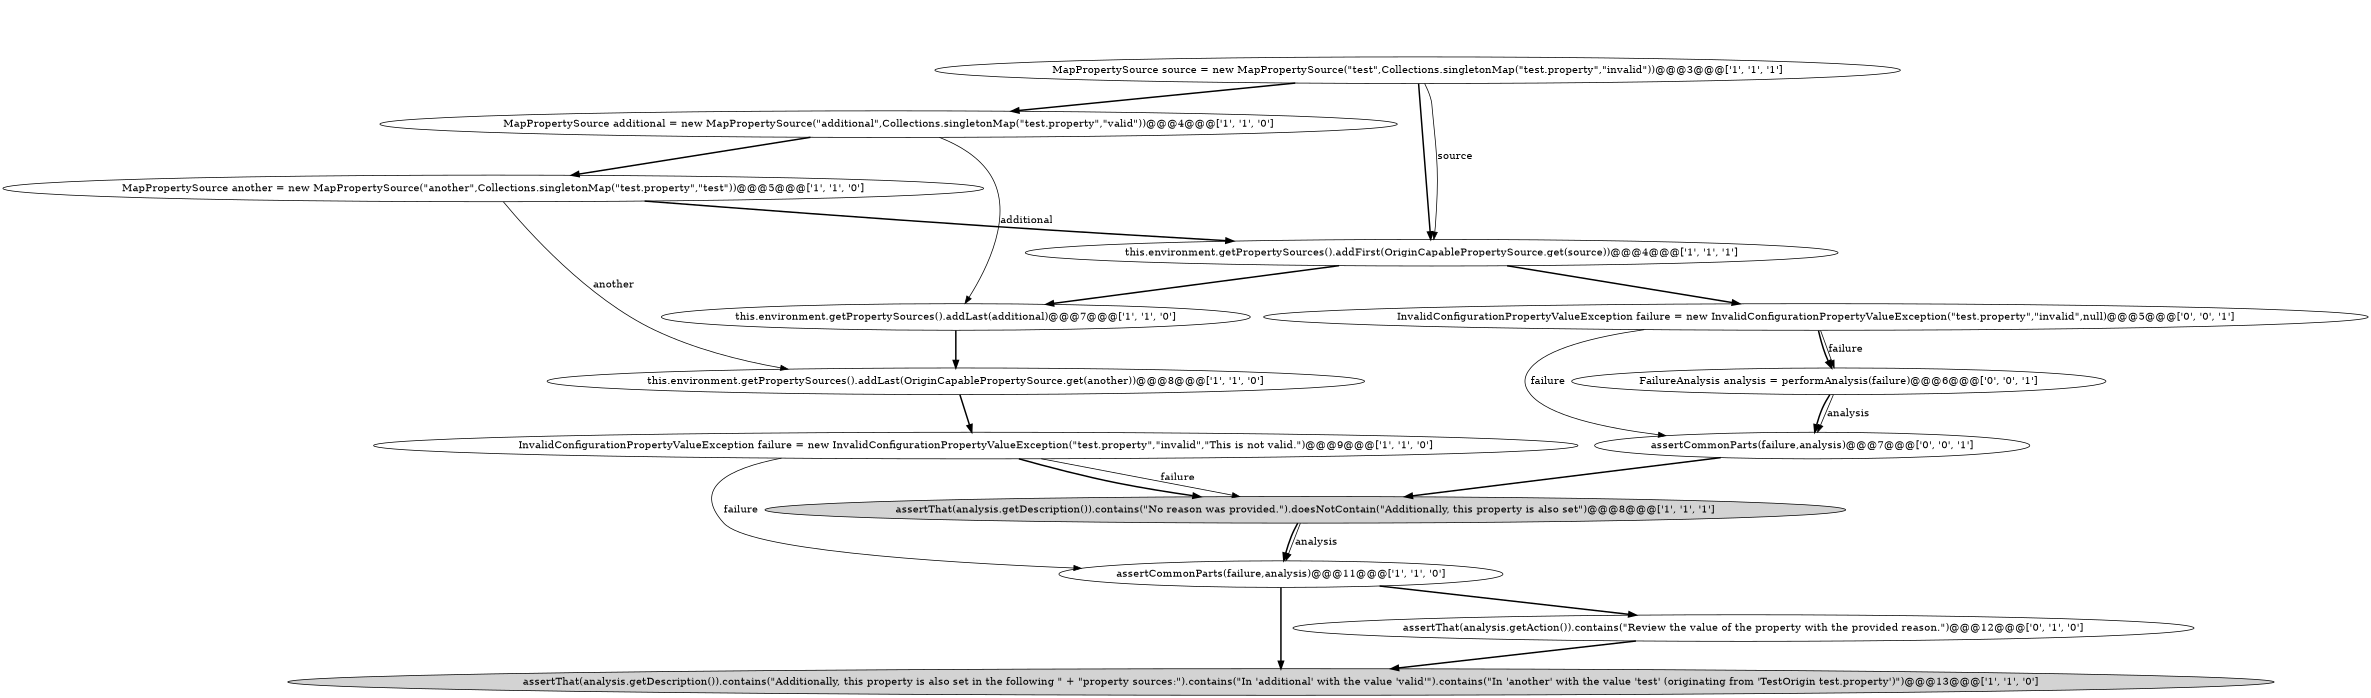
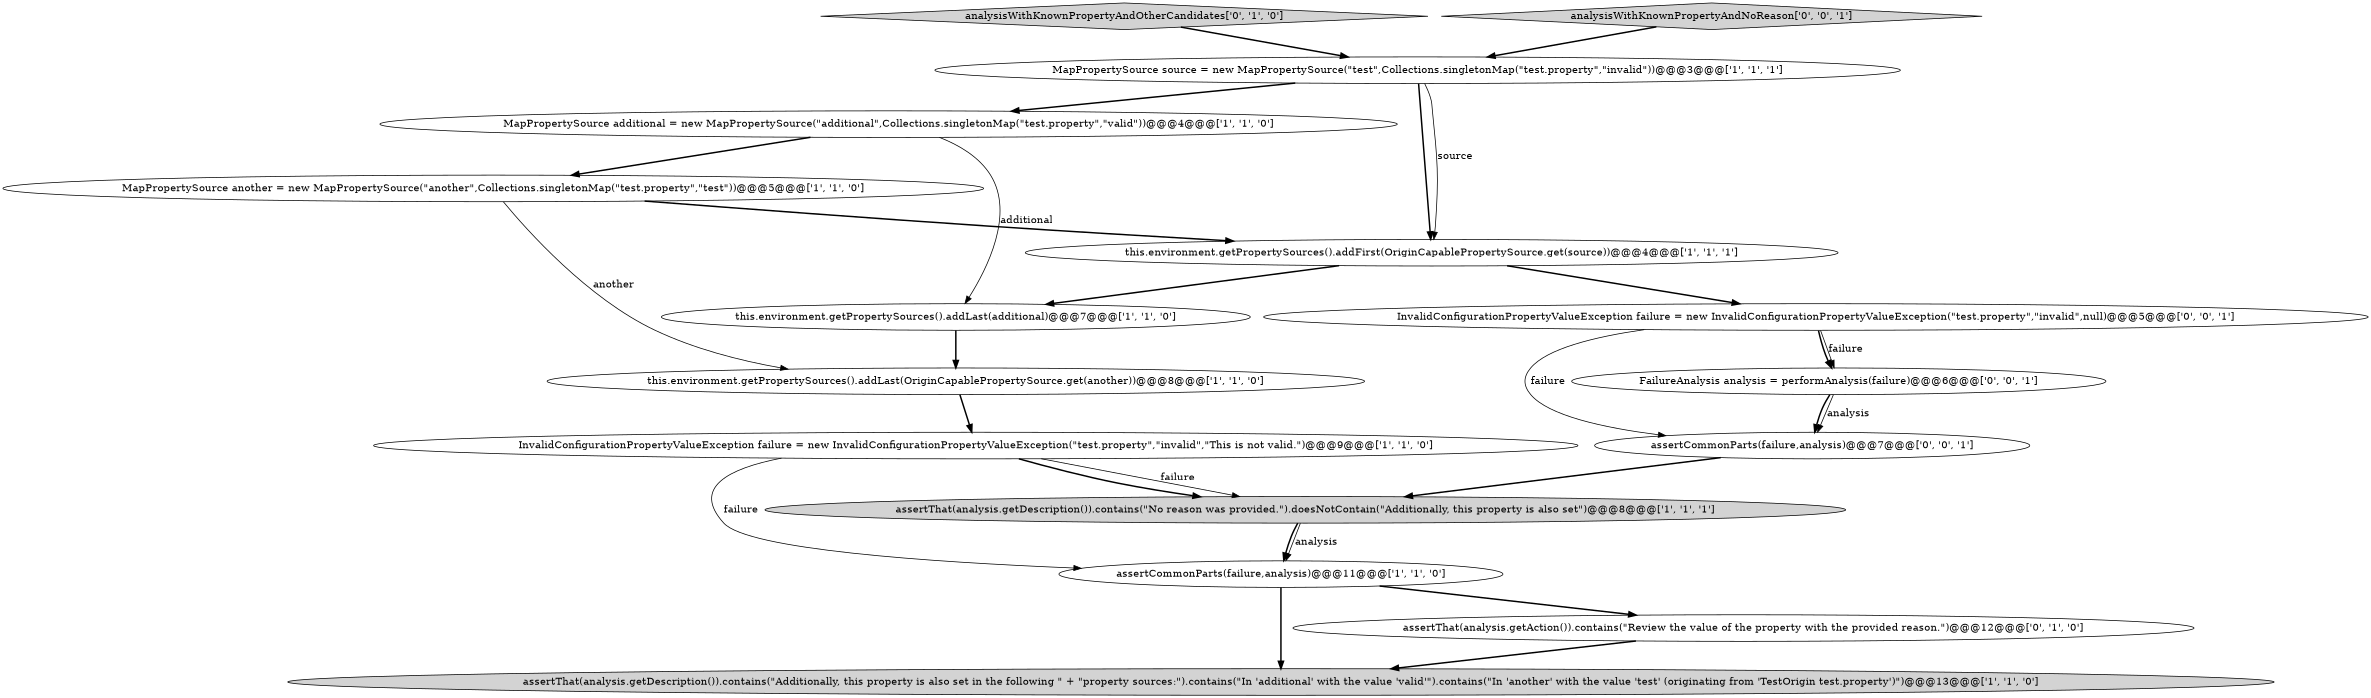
none -> (1124, 16)
none -> (1712, 16)
